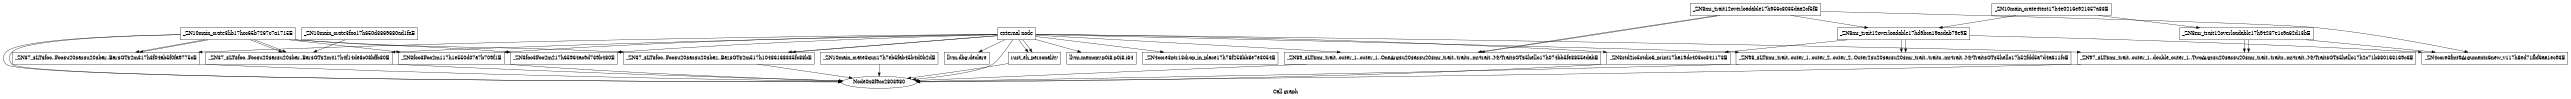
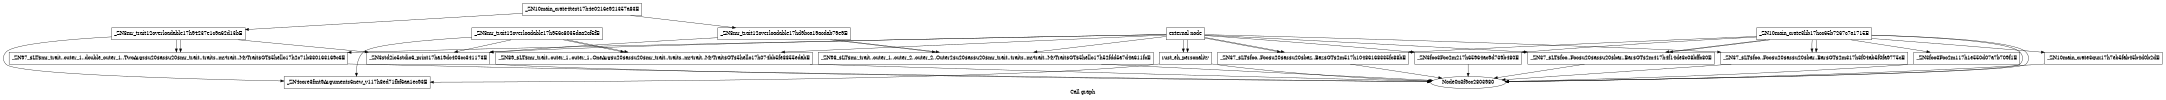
(1828, 21) -> (484, 46)
(360, 34) -> none
(752, 40) -> none
(2194, 42) -> (797, 79)
none -> (1956, 45)
none -> (302, 46)
(967, 58) -> none
(1102, 58) -> none
(1210, 58) -> none
(968, 72) -> (1468, 69)
